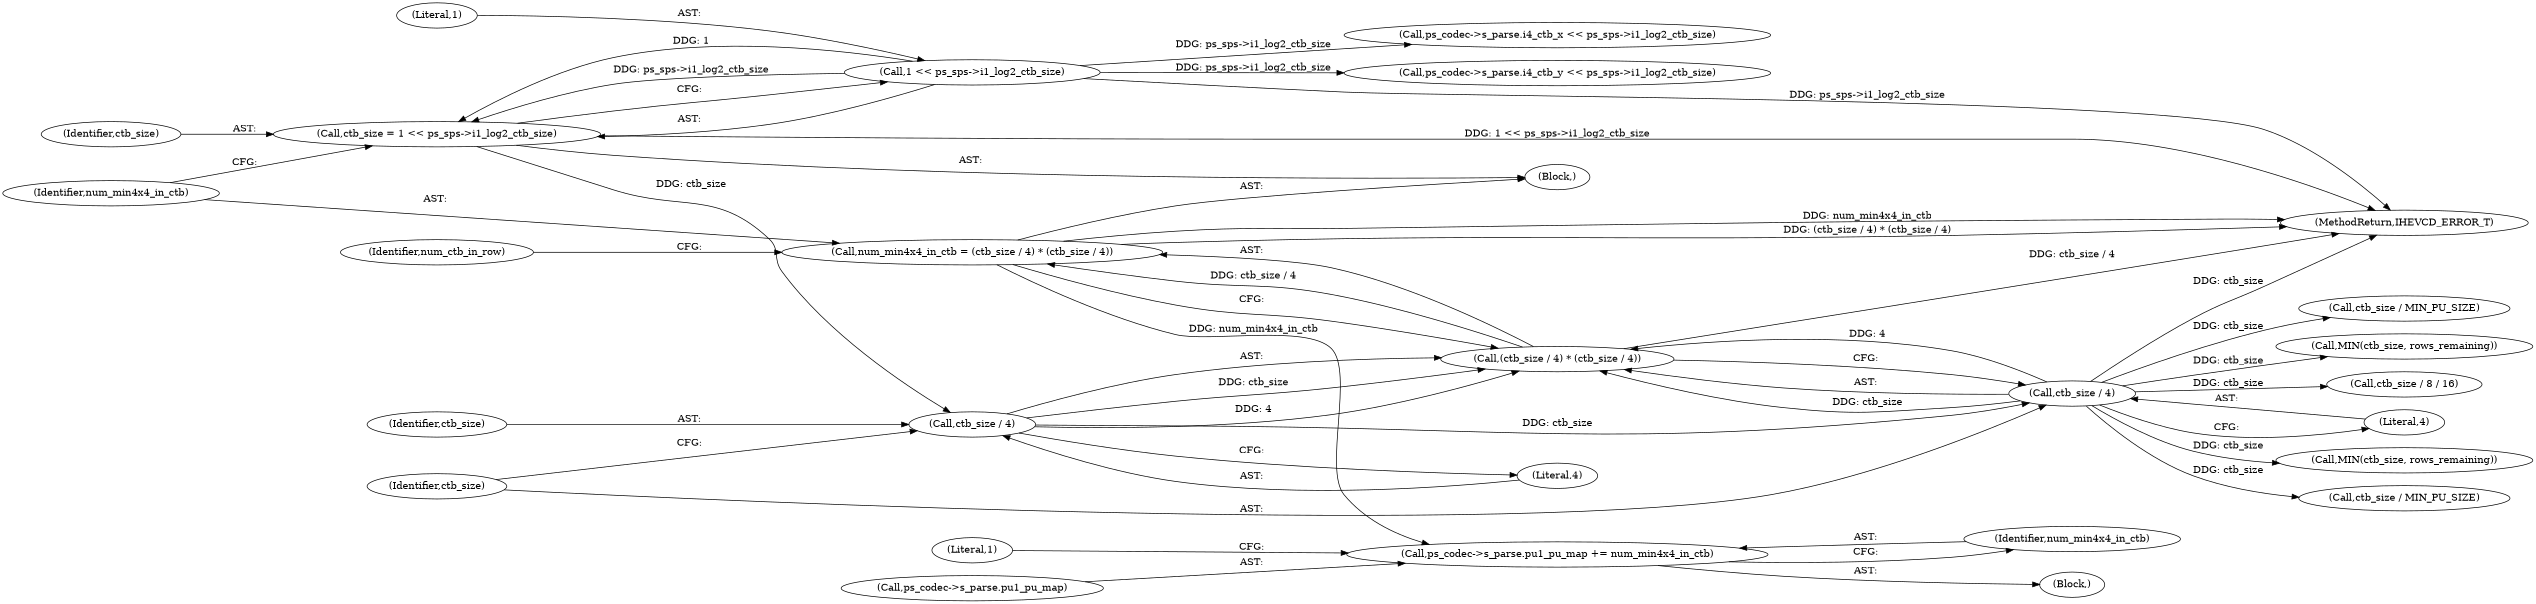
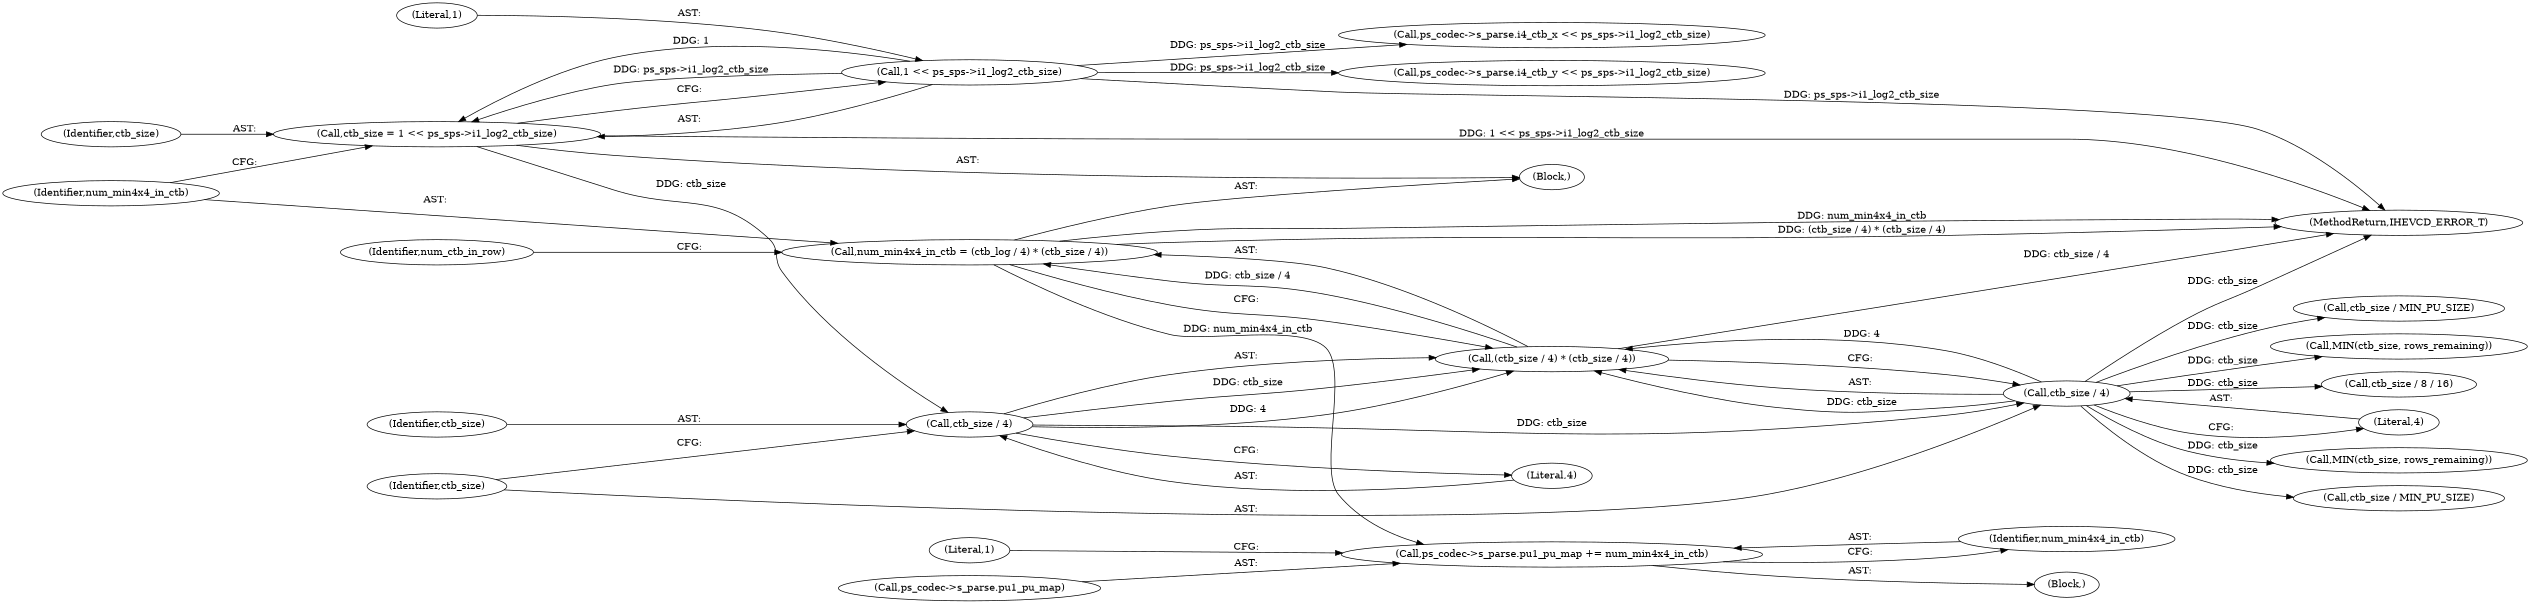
(972, 252) -> (970, 252)
